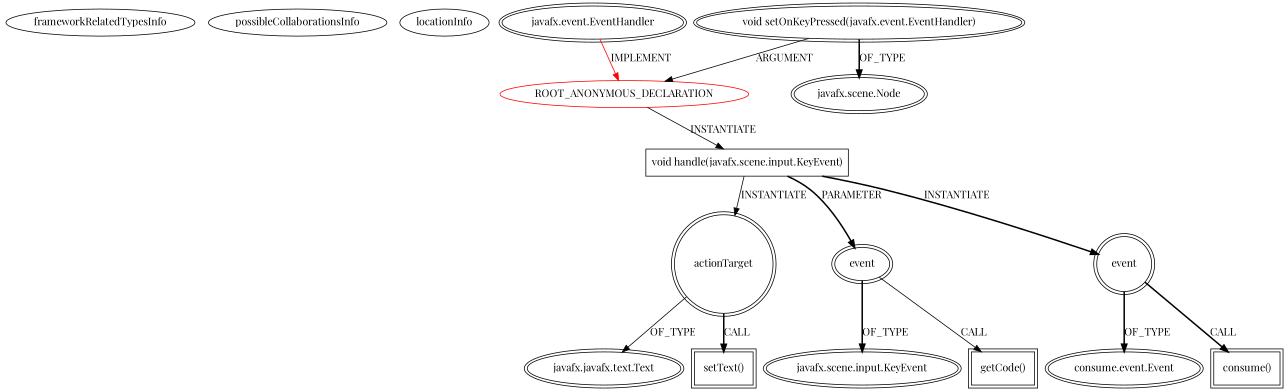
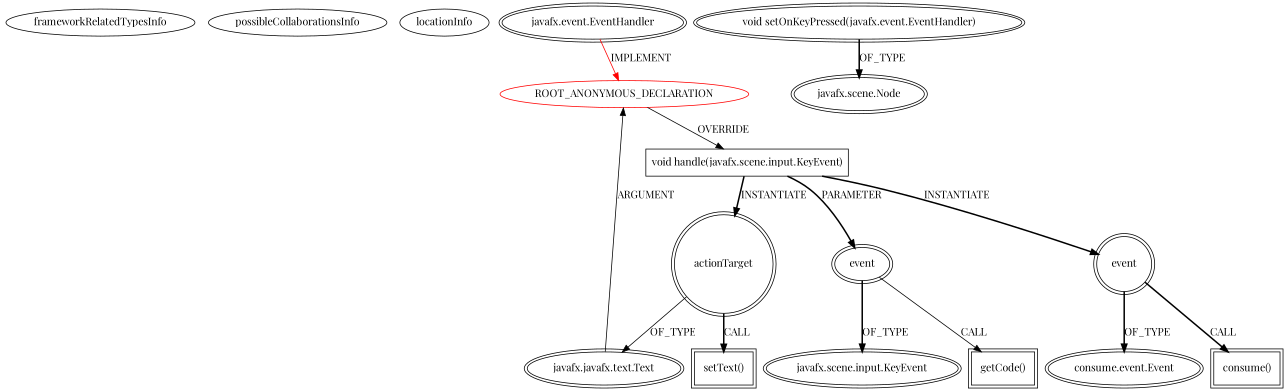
(741, 59) -> (614, 234)
(723, 130) -> (723, 130)
(740, 192) -> (740, 192)
